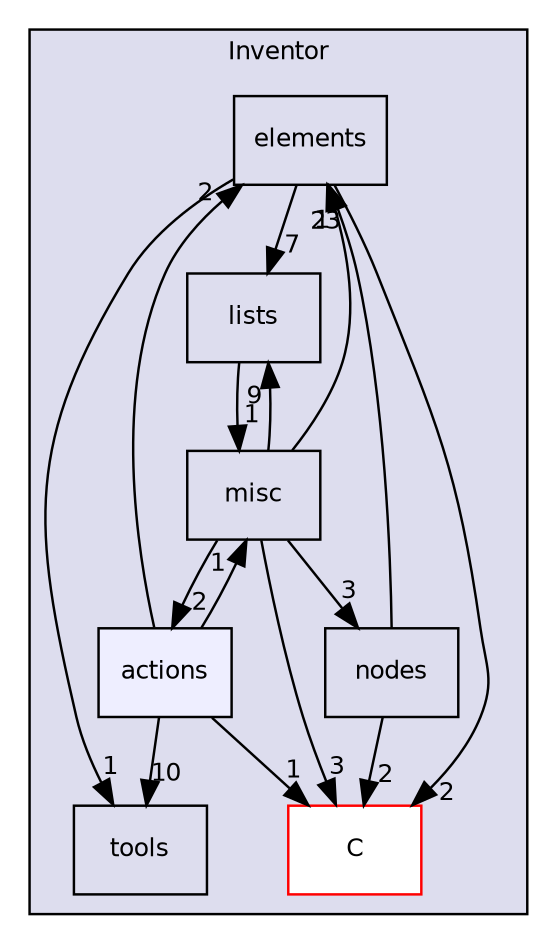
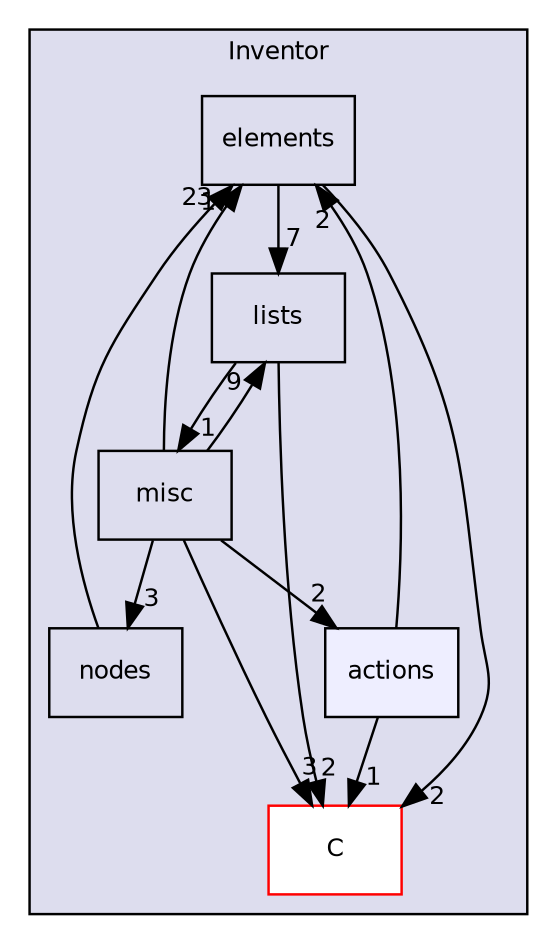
(220, 596) -> none
(376, 749) -> (287, 562)
(140, 850) -> none
